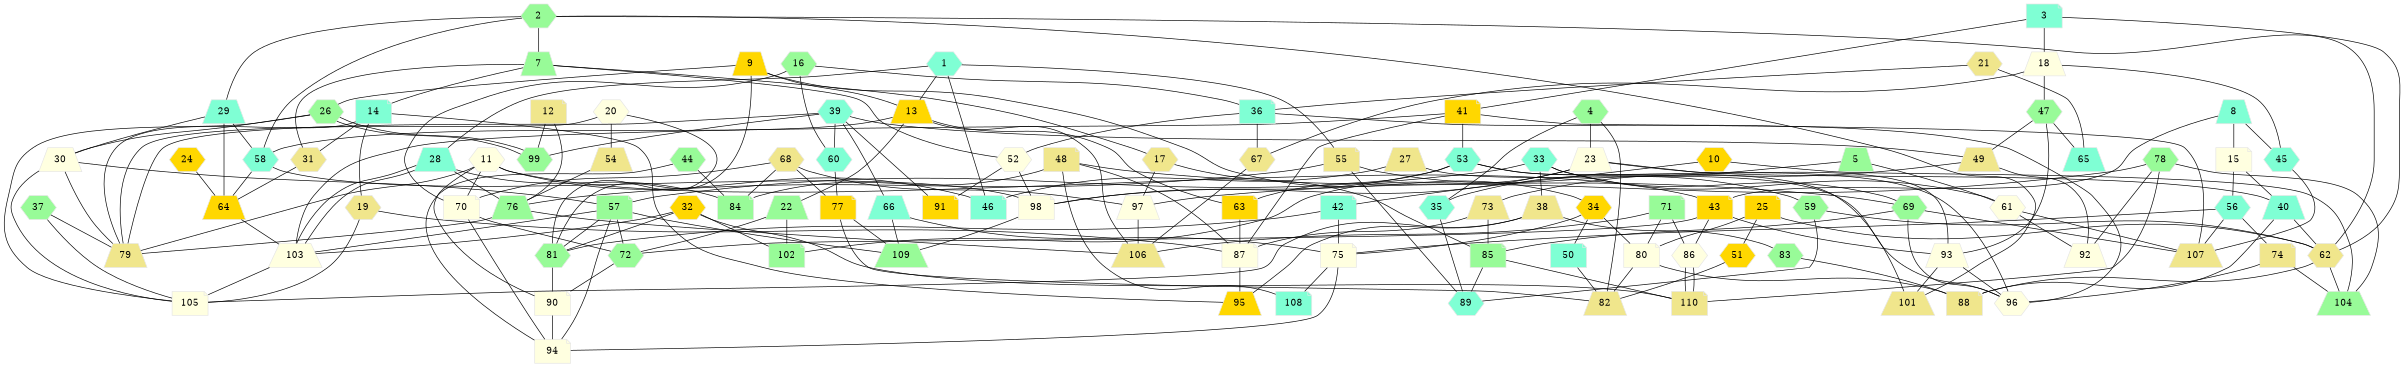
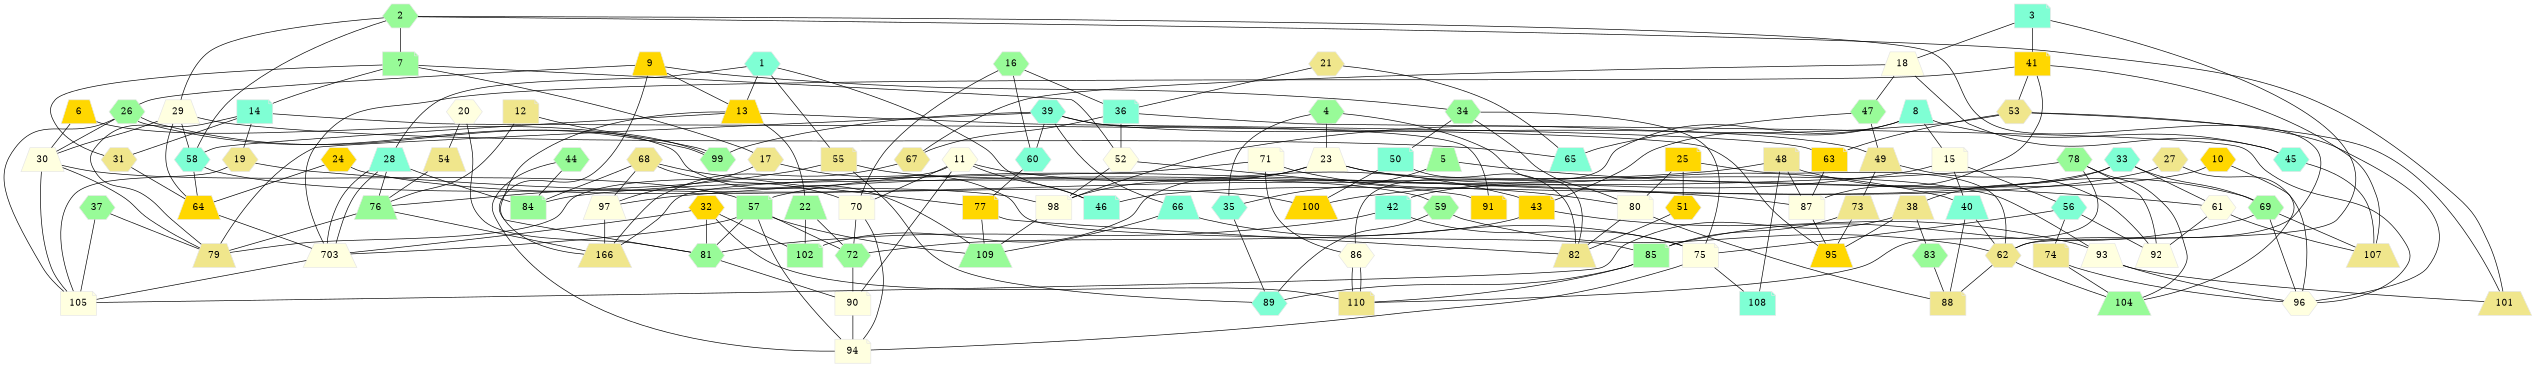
(539, 64) -> (400, 64)
none -> (79, 112)
(224, 112) -> (178, 112)
(178, 136) -> none
none -> (876, 141)
(1406, 160) -> (2170, 160)
(1463, 160) -> (2014, 112)
(2041, 202) -> none
none -> (1311, 208)
(1594, 208) -> (1463, 112)
(1667, 208) -> (1266, 160)
(1394, 230) -> (1845, 231)
(2214, 232) -> (2112, 231)
(1699, 237) -> (1609, 160)
(295, 255) -> (330, 255)
(1138, 255) -> (605, 255)
